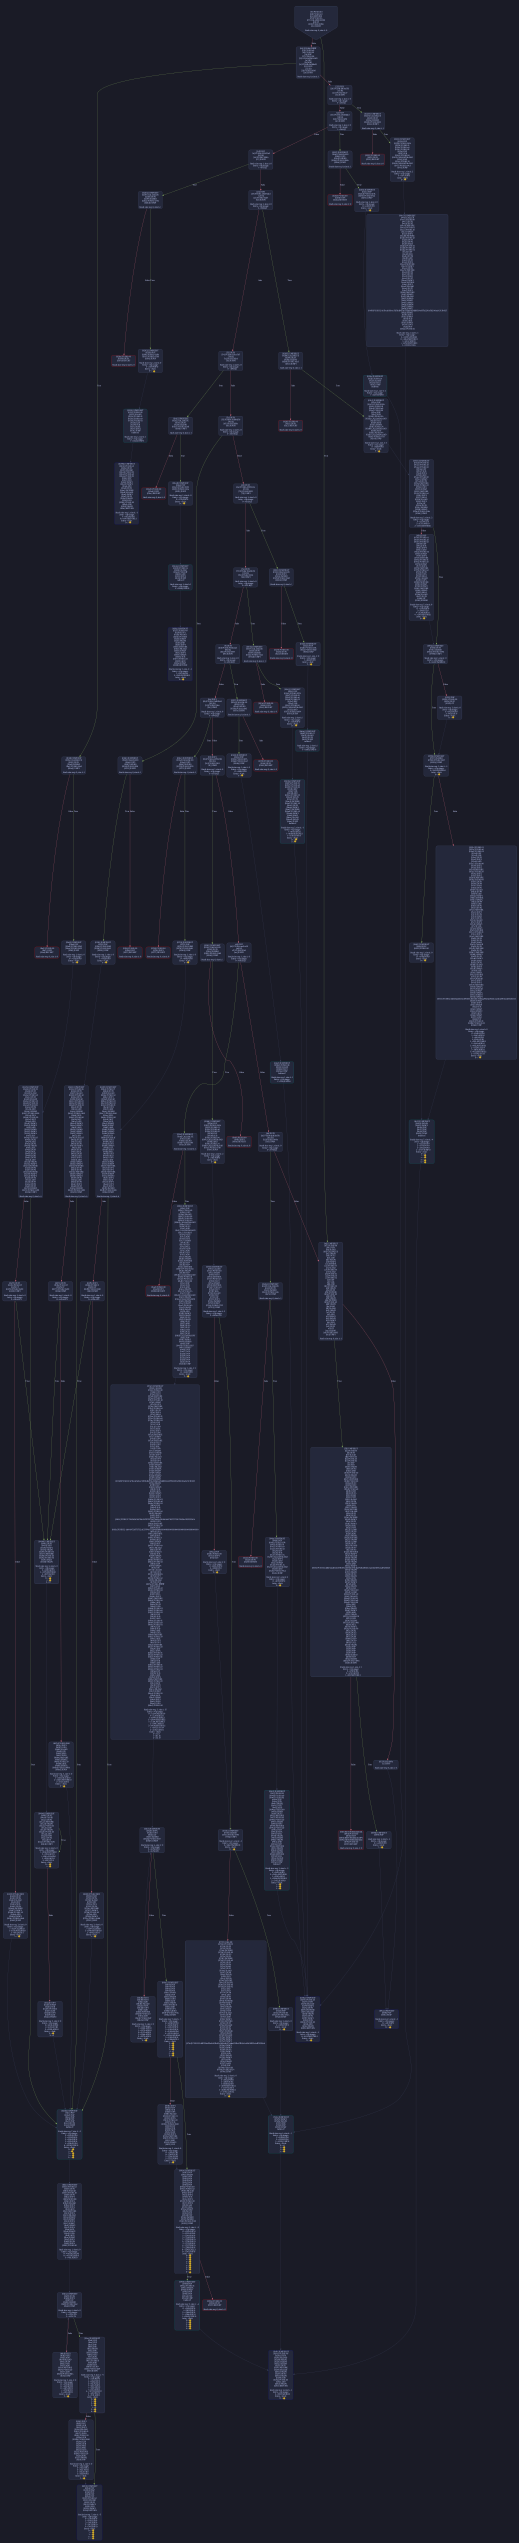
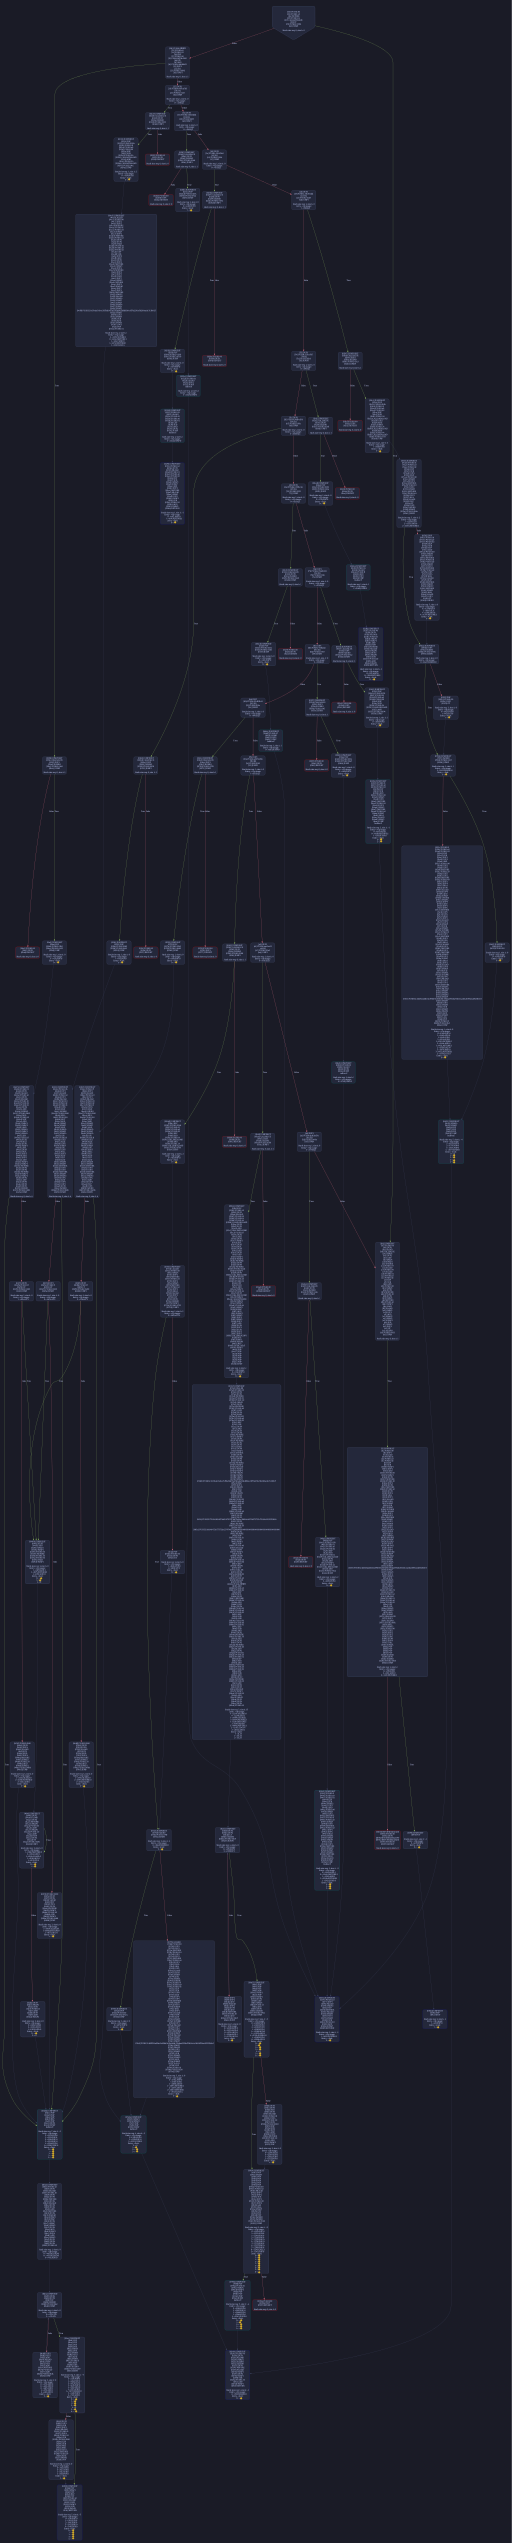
(386, 1765) -> none
